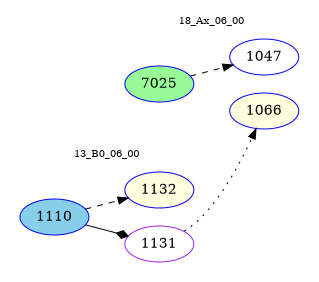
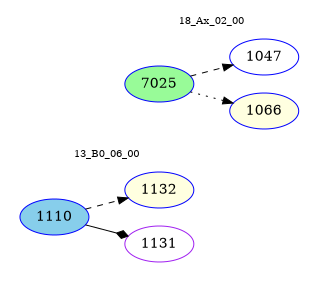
(212, 22) -> (212, 22)
(224, 189) -> (207, 96)
